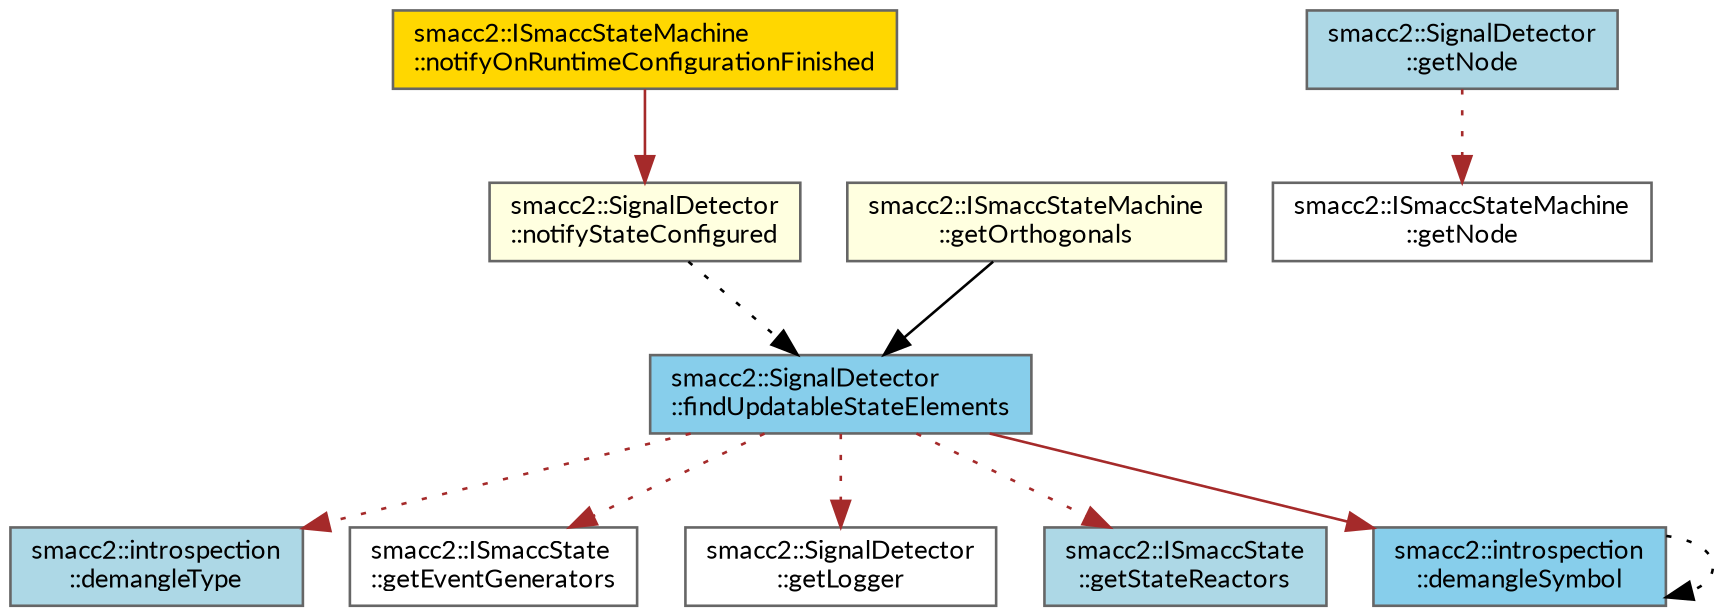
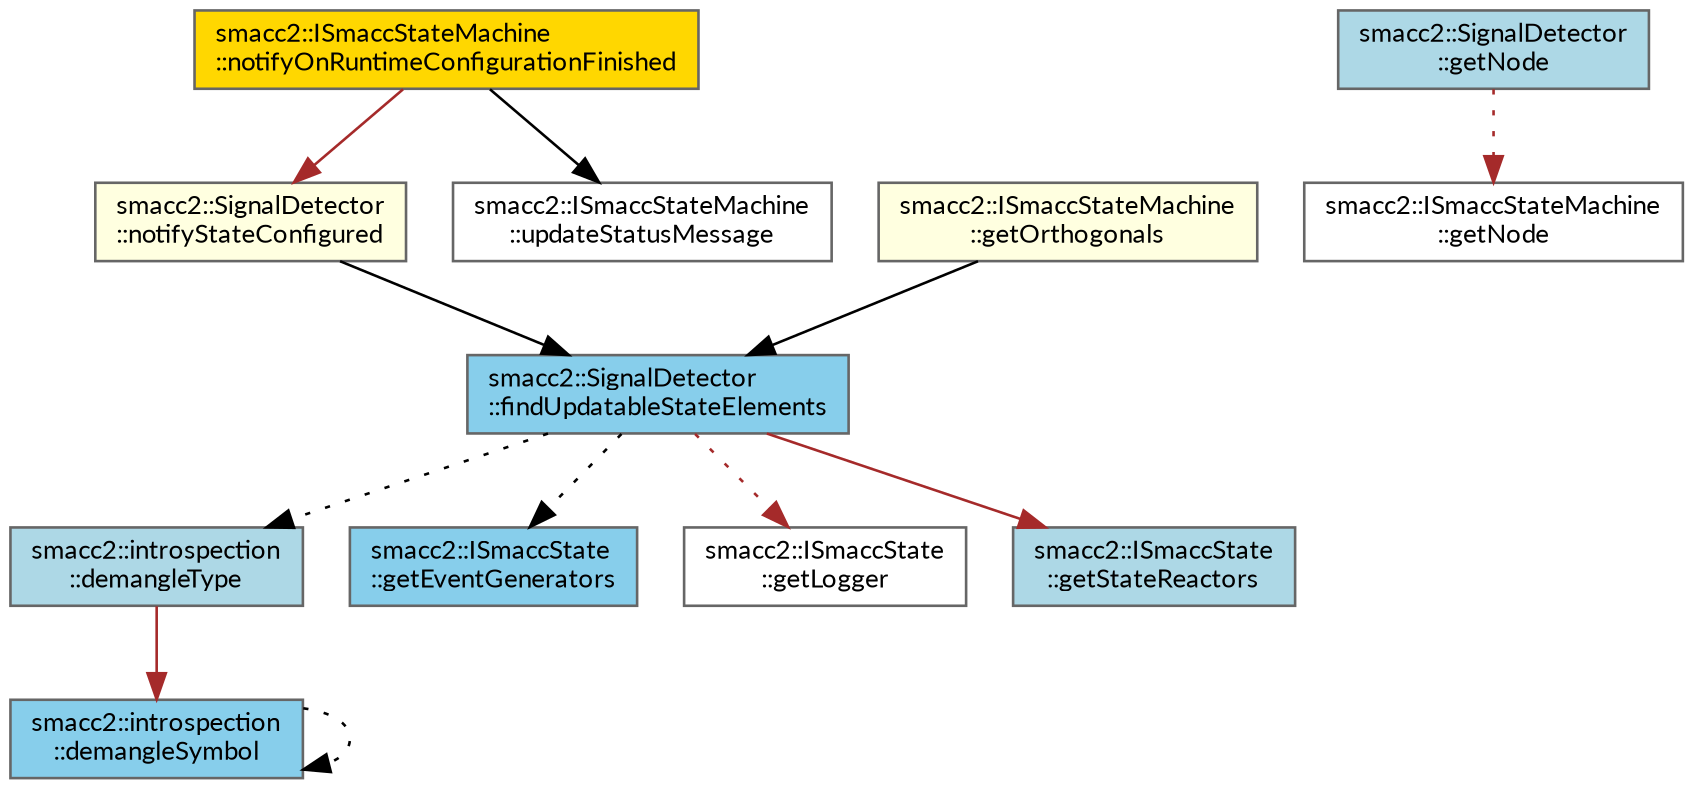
none -> (642, 222)
(733, 300) -> (442, 303)
(679, 475) -> (585, 471)
(1001, 475) -> (894, 476)
(509, 478) -> (420, 476)
(1169, 478) -> (157, 639)
(494, 567) -> (494, 567)
(841, 567) -> (825, 567)
